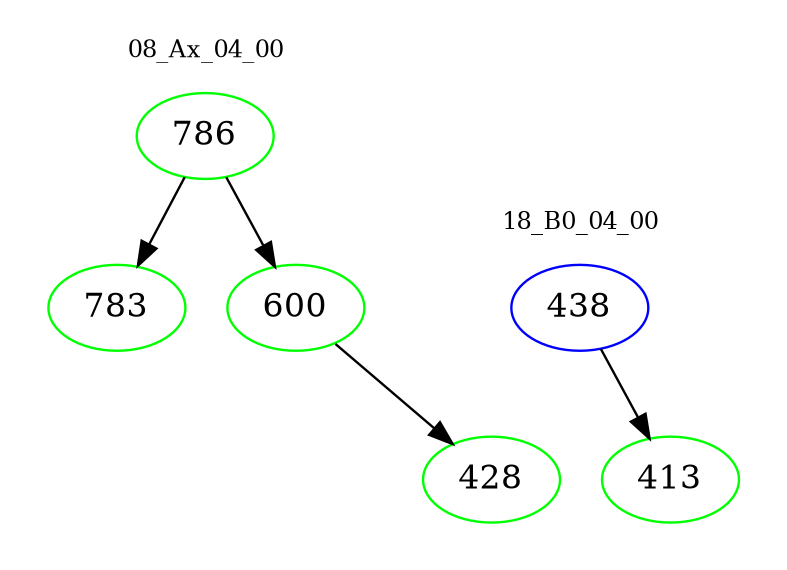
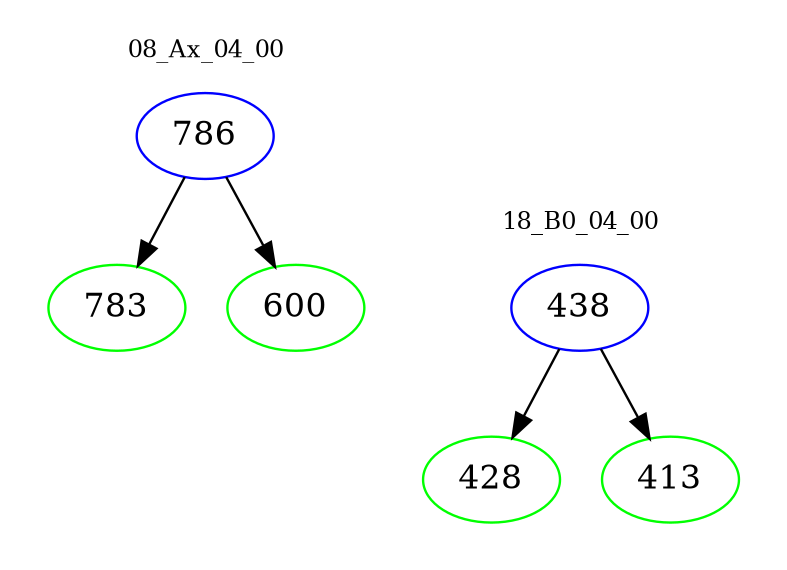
(205, 136) -> (205, 136)
(385, 386) -> (542, 383)
